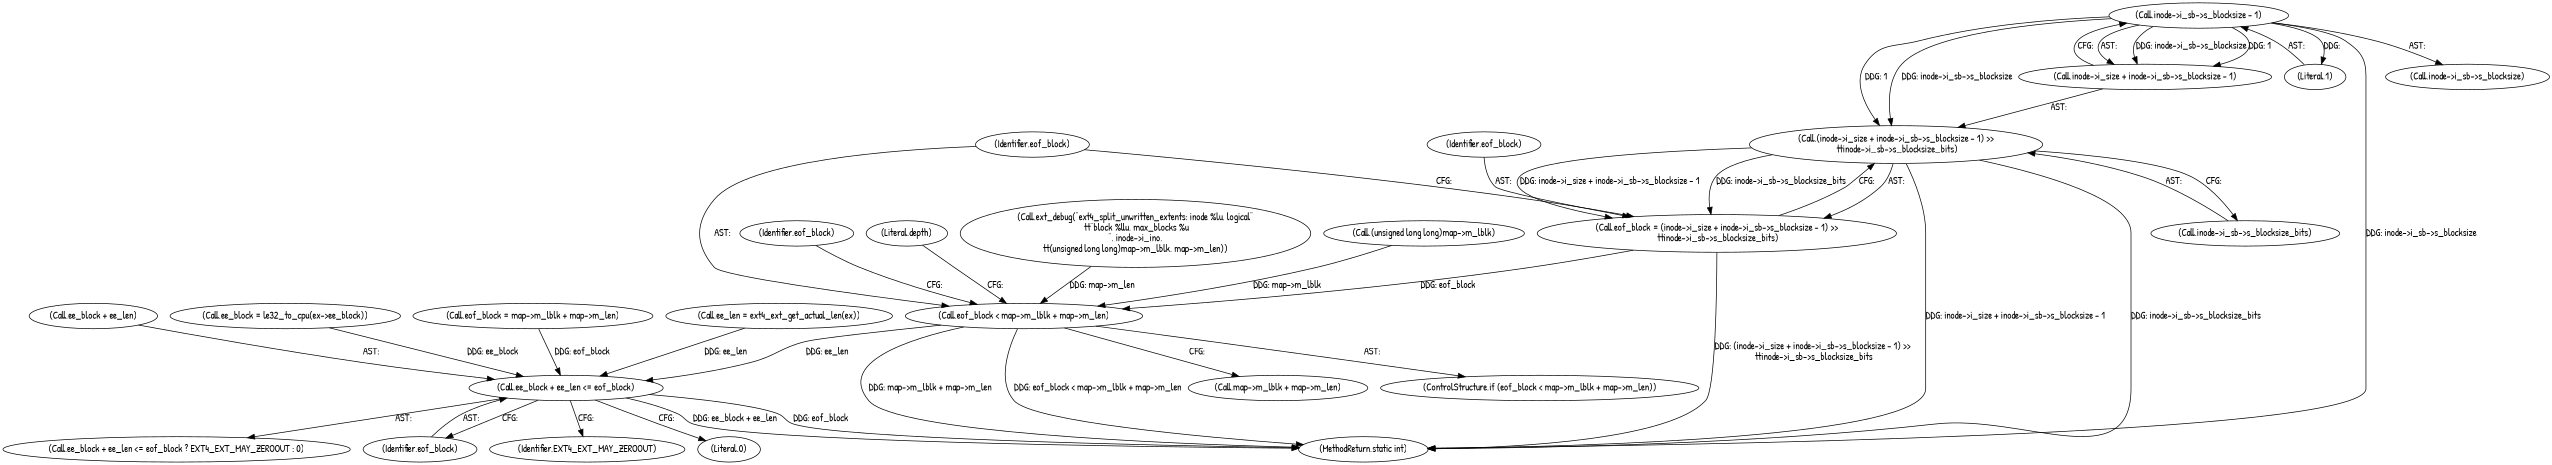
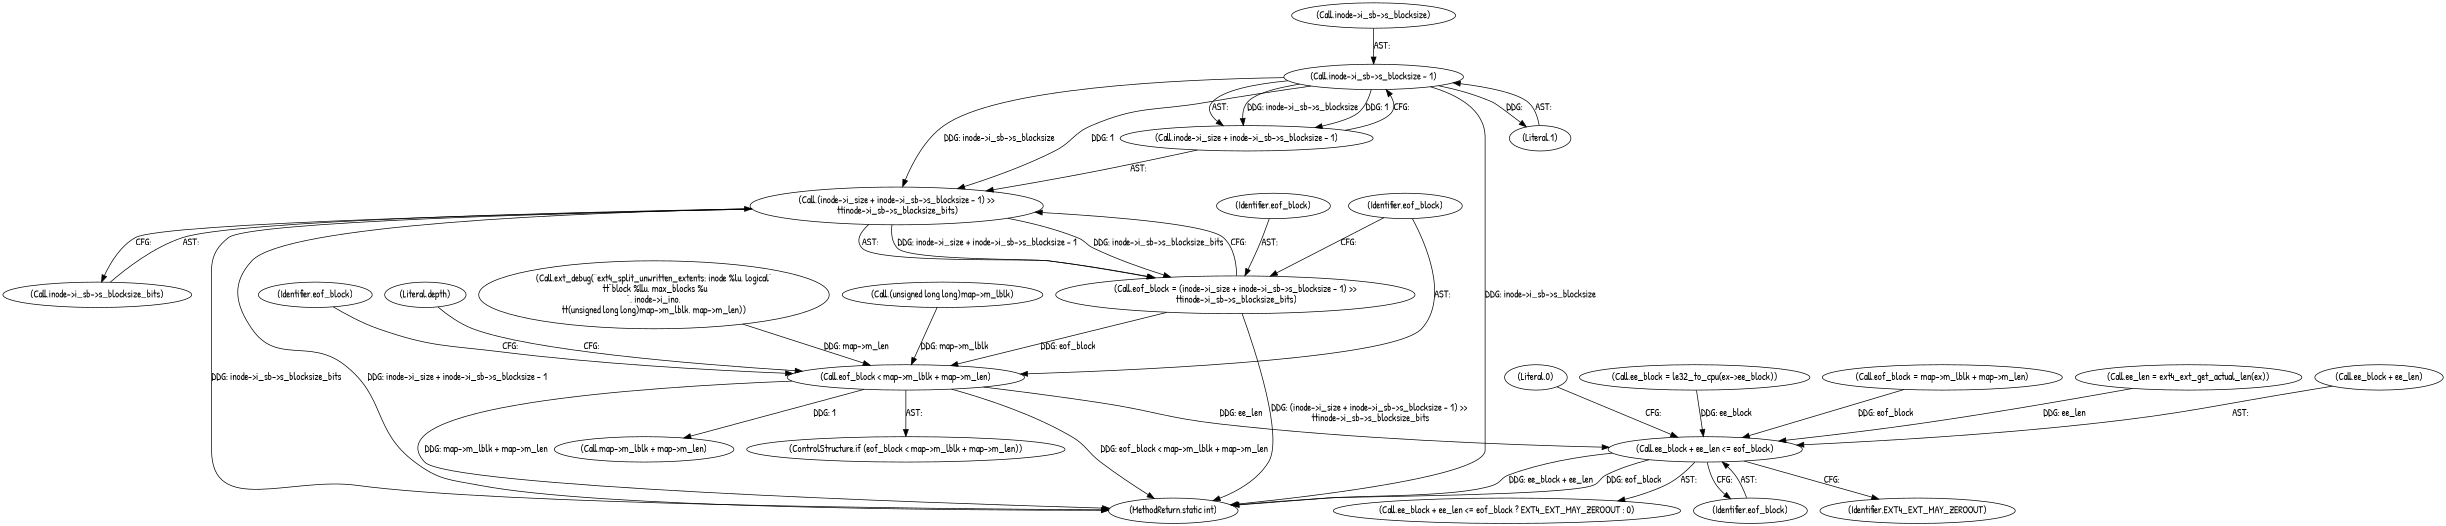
(2356, 36) -> (1374, 43)
(1198, 352) -> (825, 413)
(647, 420) -> (1614, 411)
